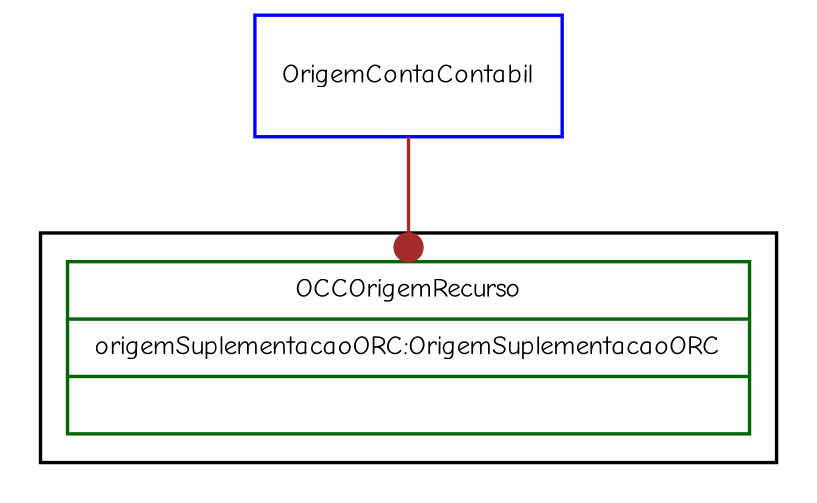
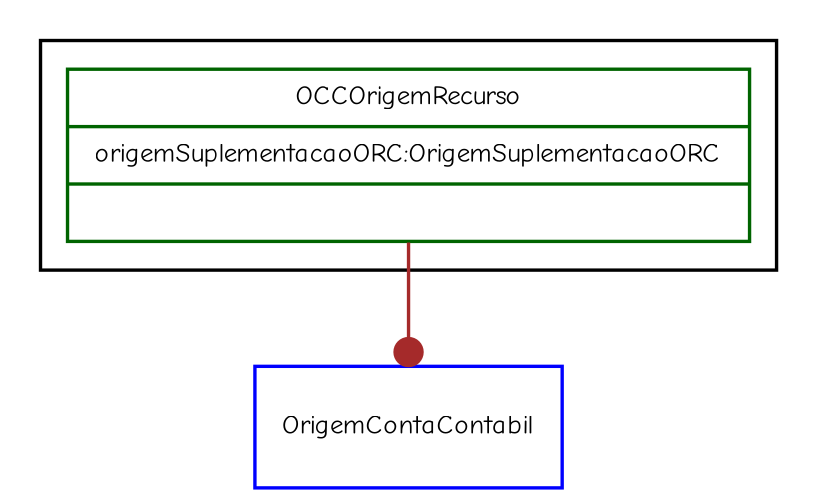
(409, 185) -> (409, 293)
